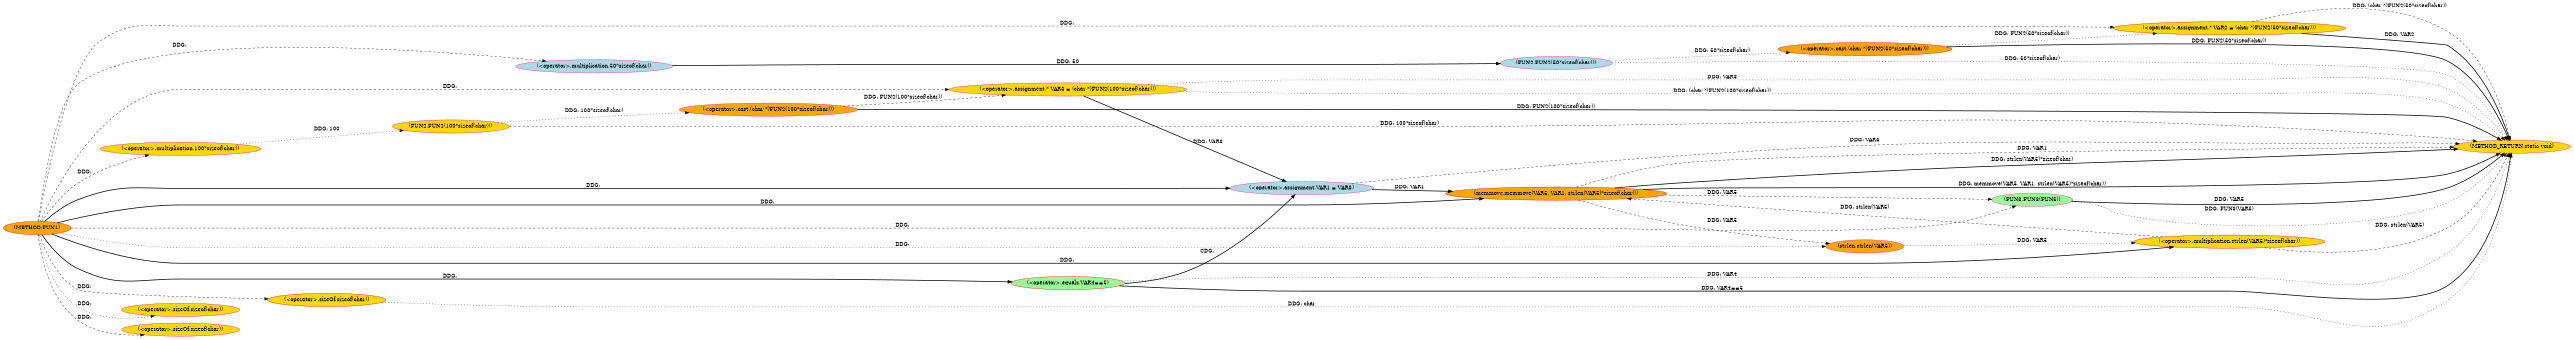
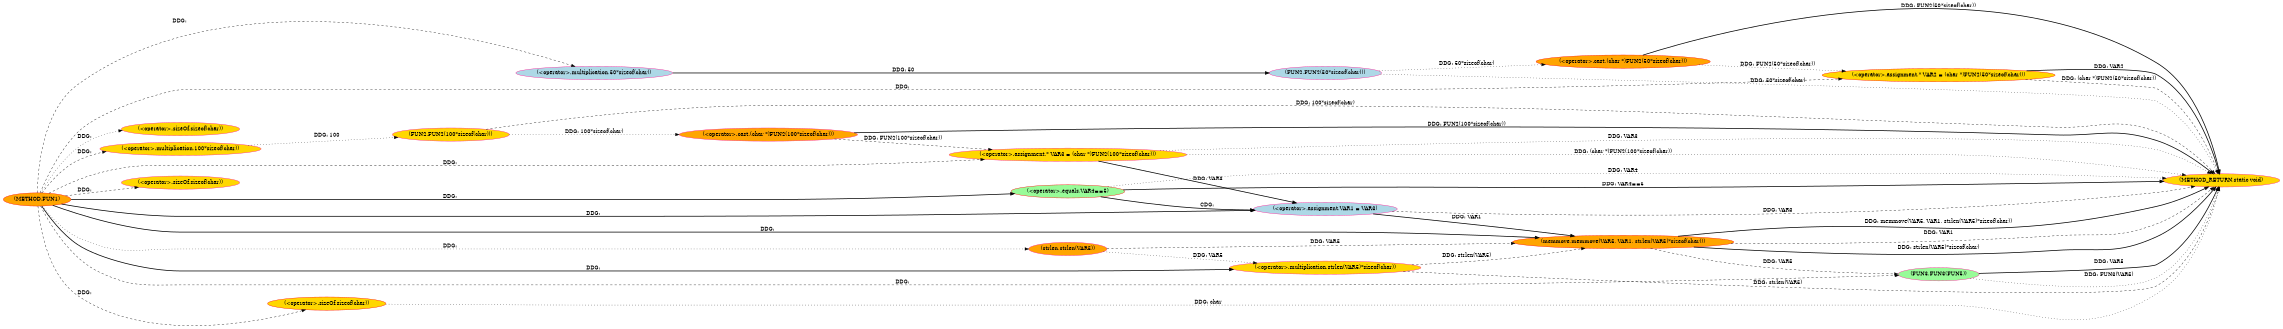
(1695, 227) -> (1309, 246)
(2229, 242) -> (1325, 268)
